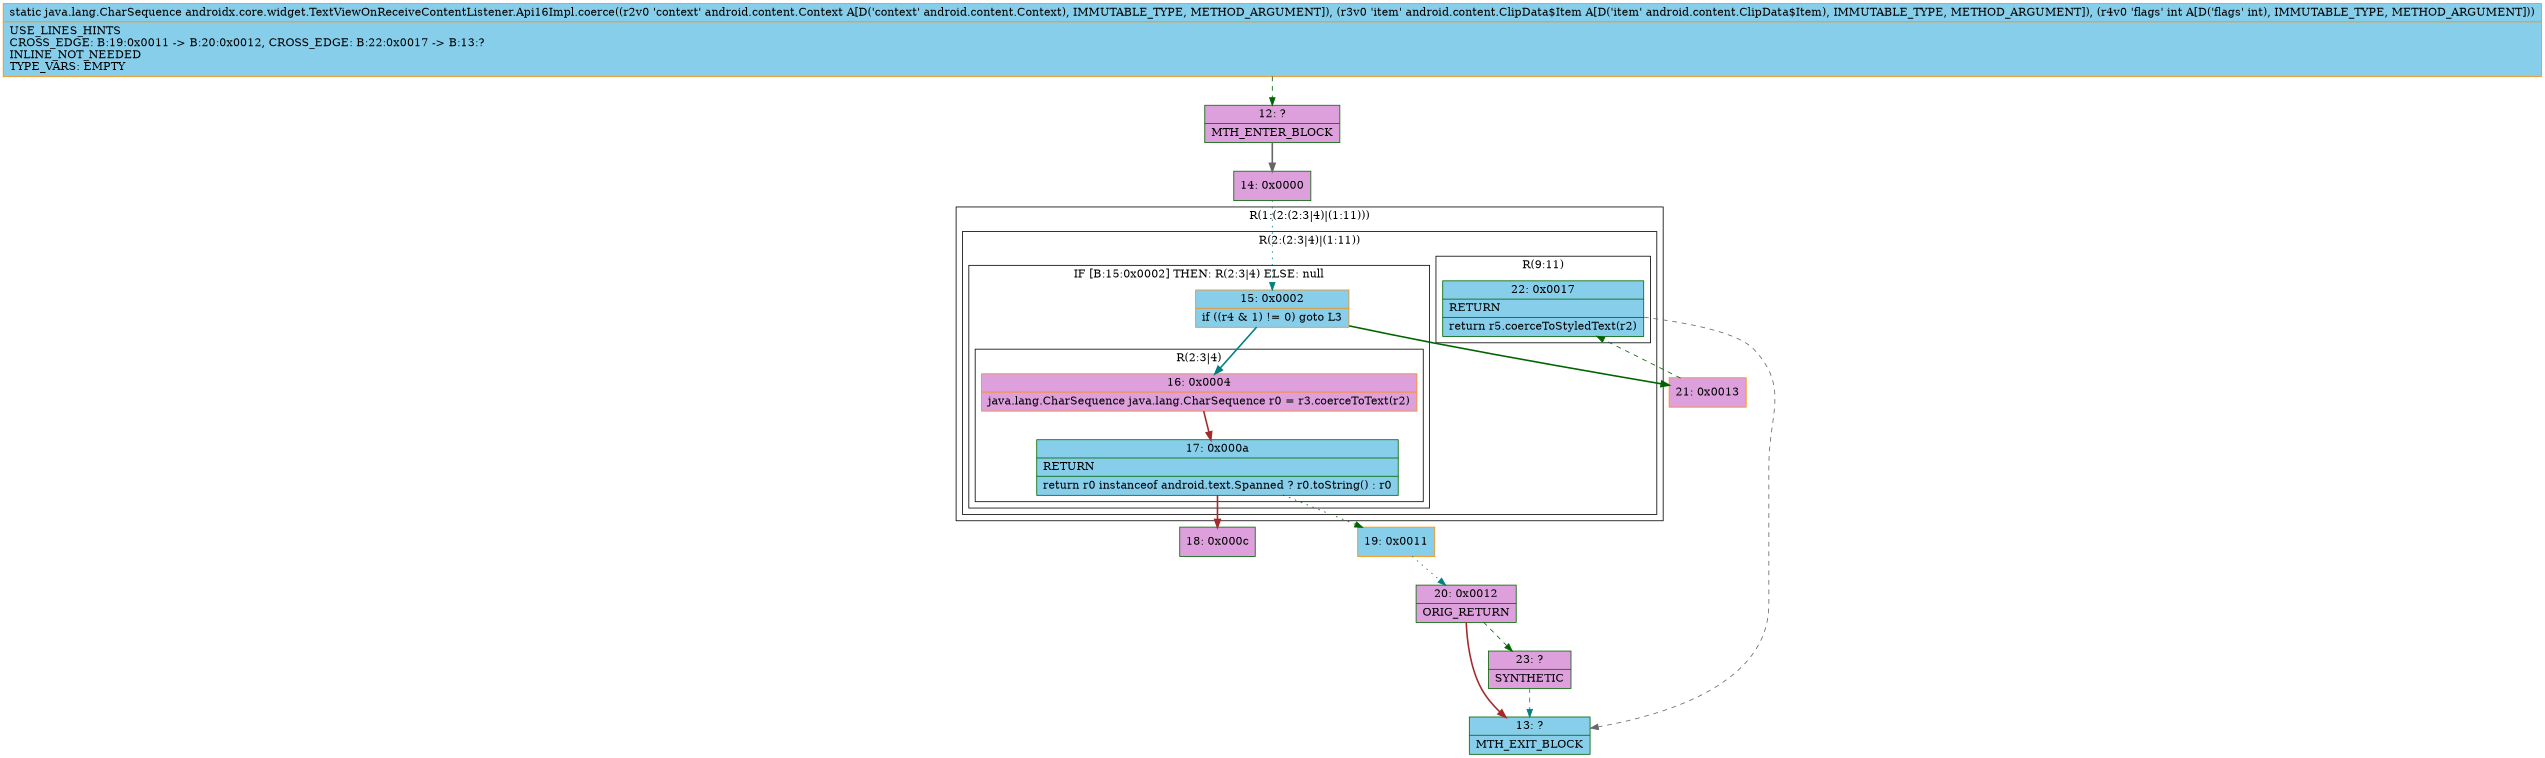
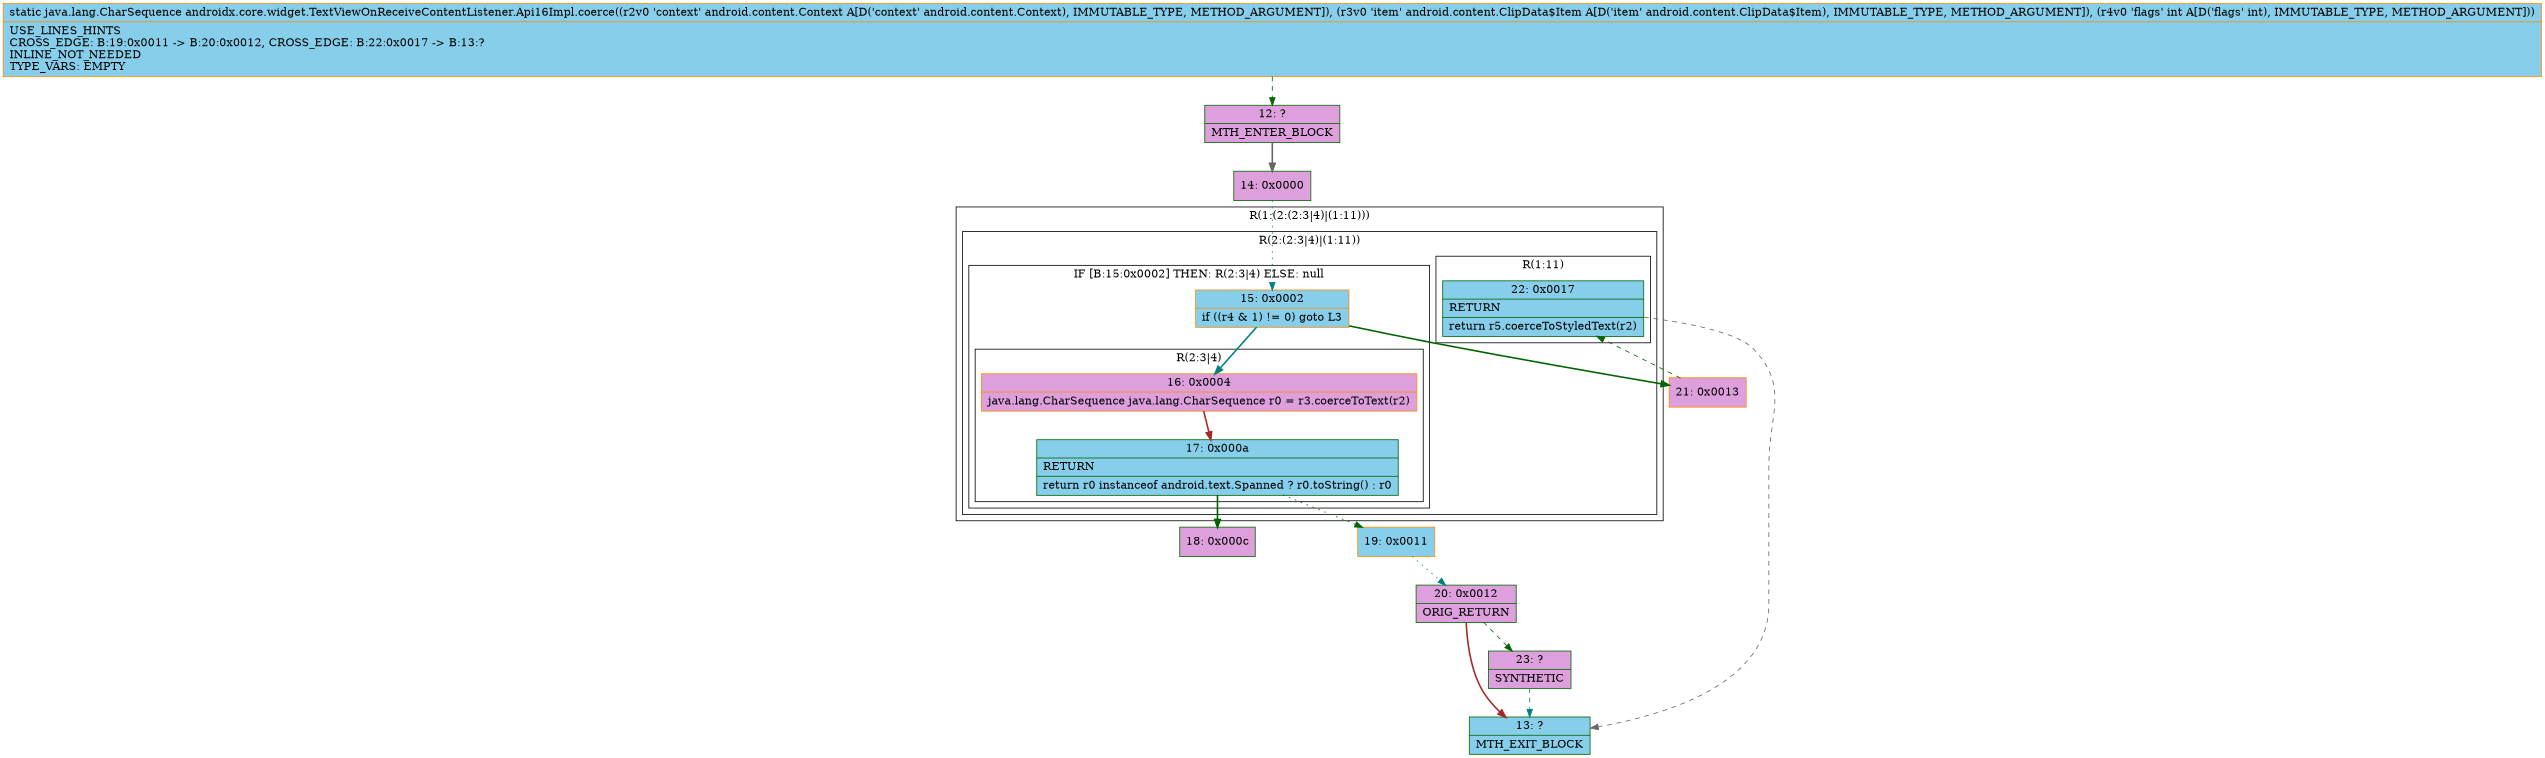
(1543, 265) -> (1543, 265)
(1217, 507) -> (1217, 507)
